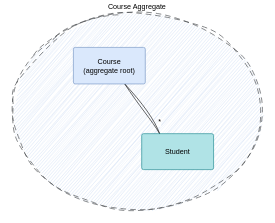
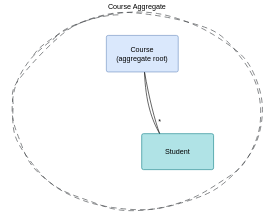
(110, 65) -> (143, 53)
(137, 111) -> (137, 111)
